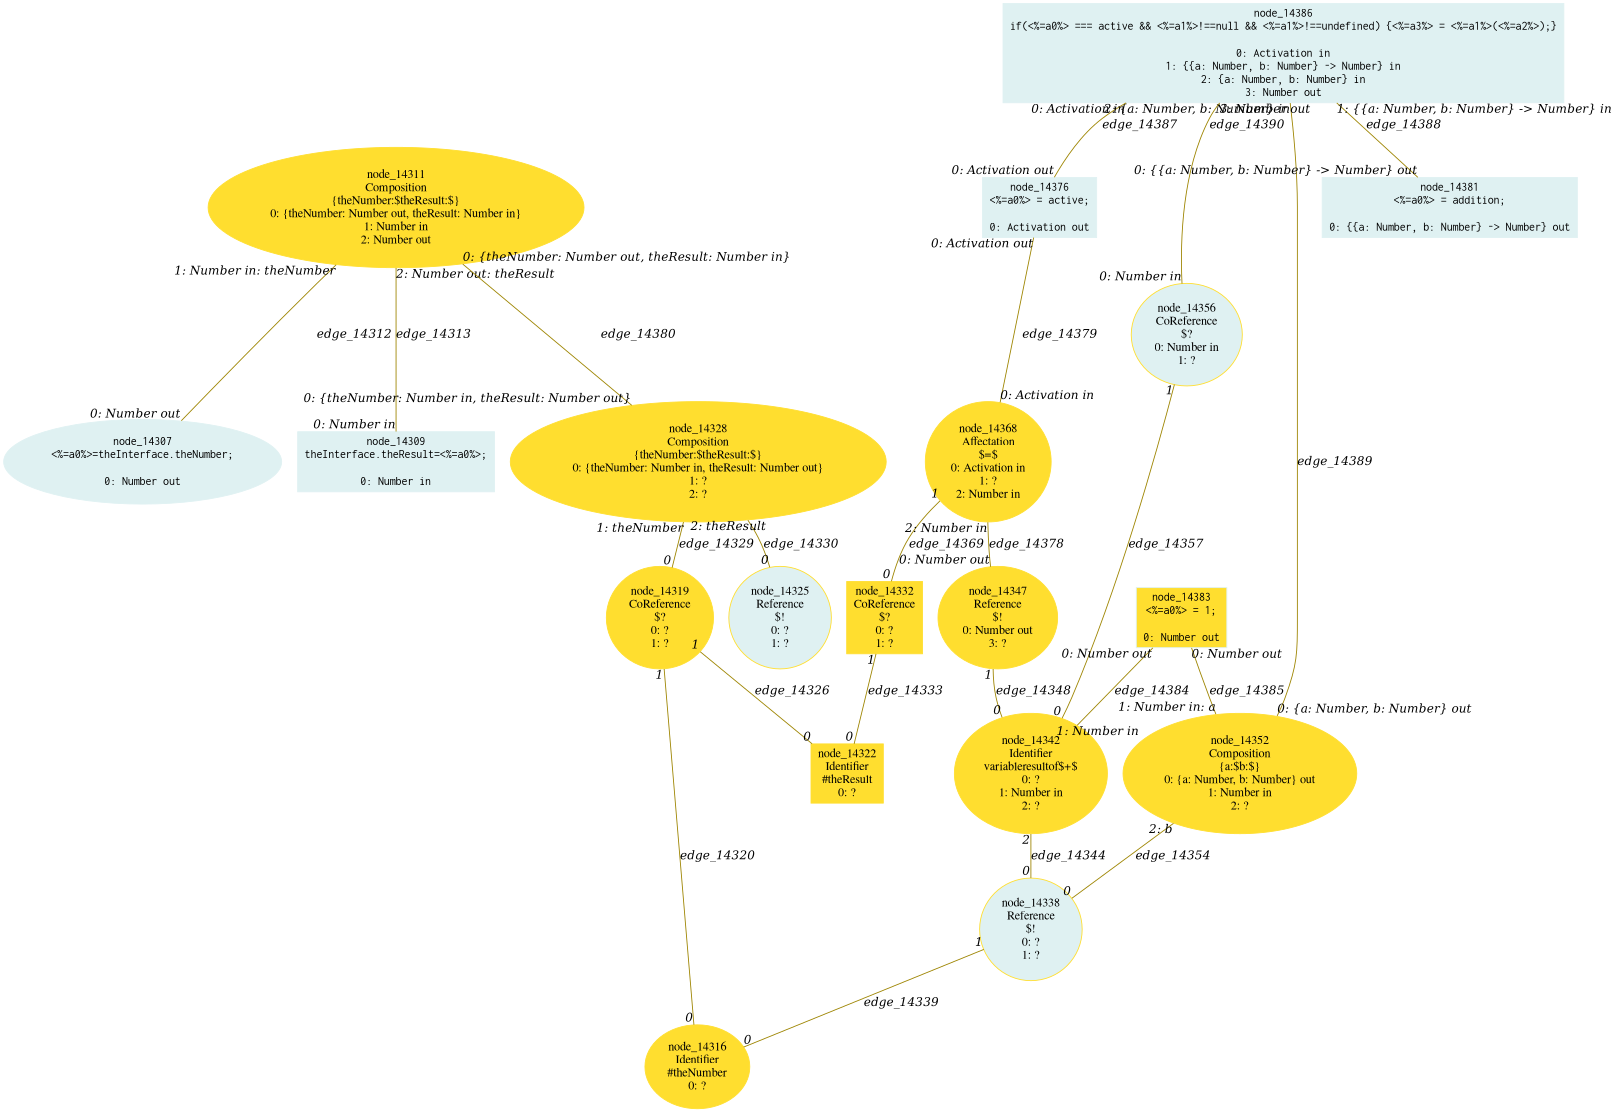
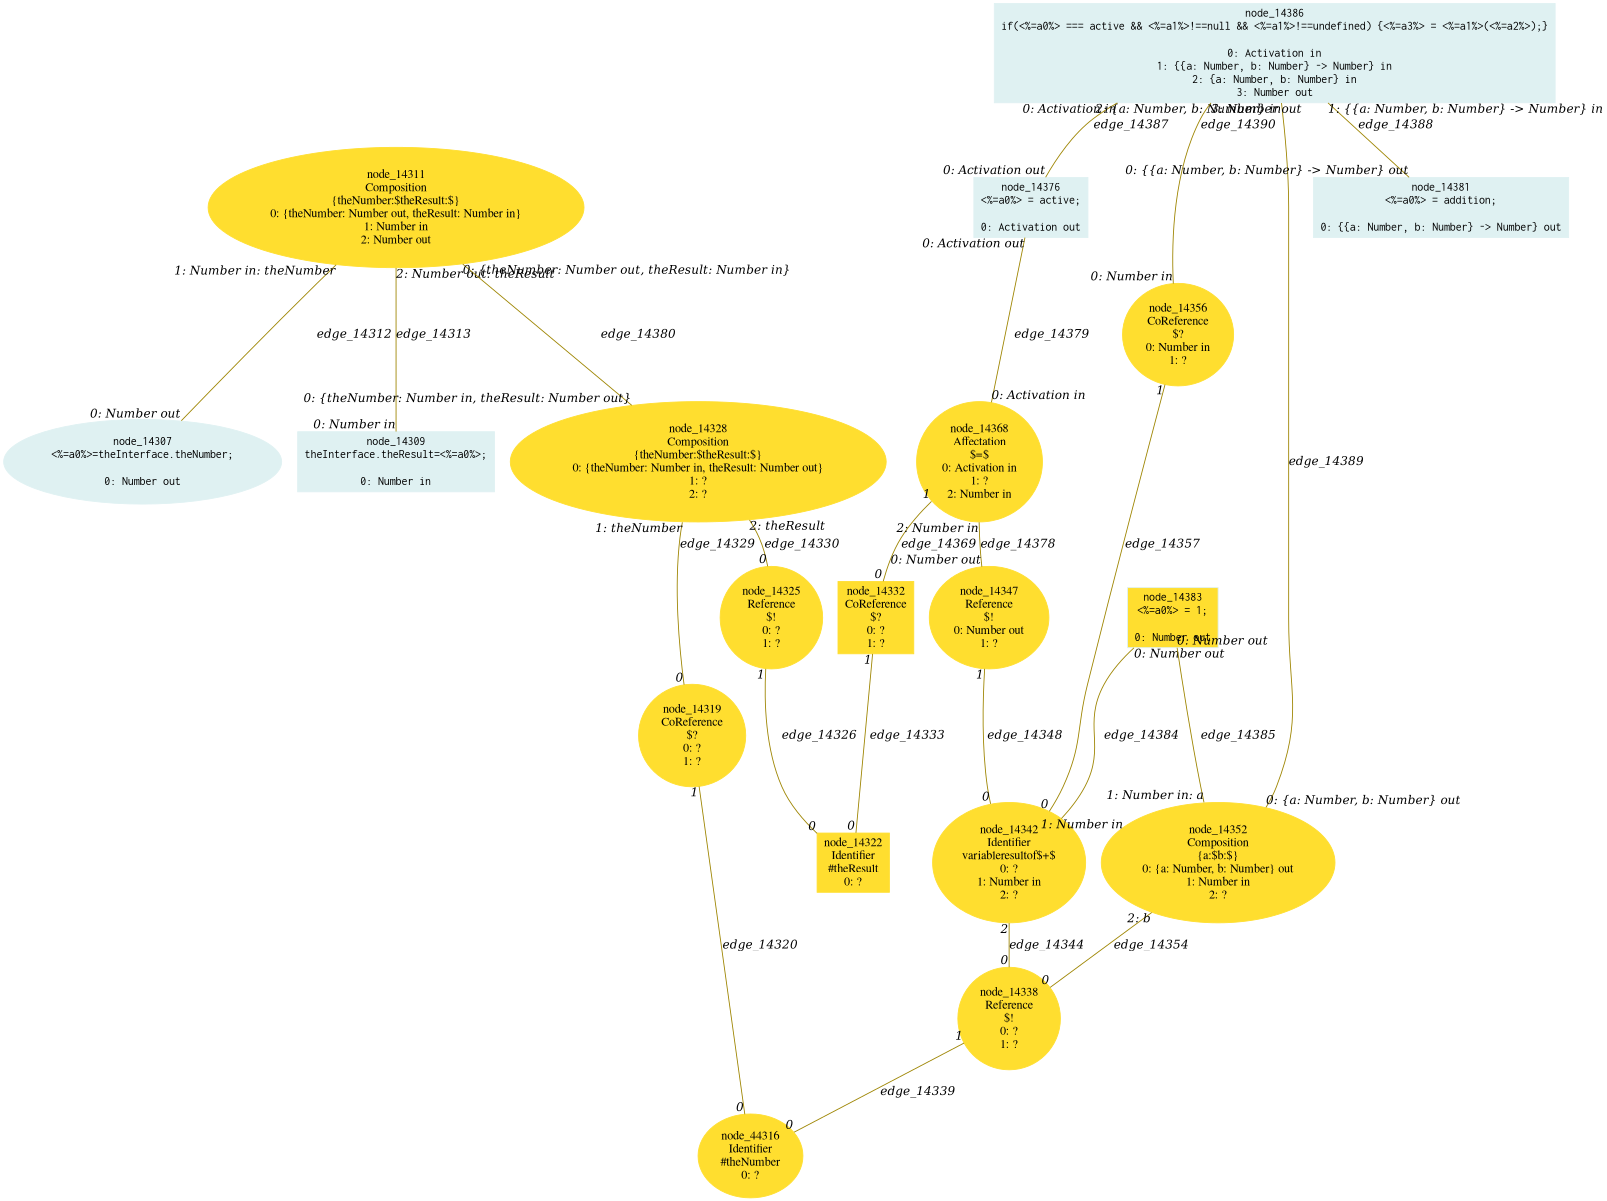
(1187, 335) -> (1178, 335)
(780, 618) -> (771, 618)
(998, 618) -> (989, 618)
(756, 698) -> (772, 758)
(1031, 929) -> (1009, 1019)
(697, 1067) -> (750, 1156)
